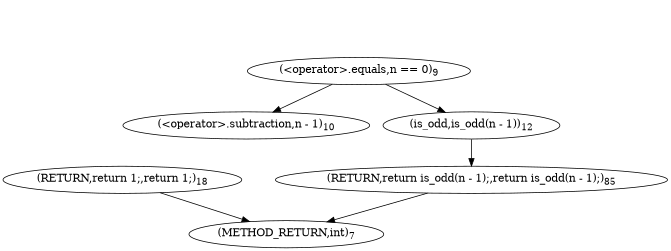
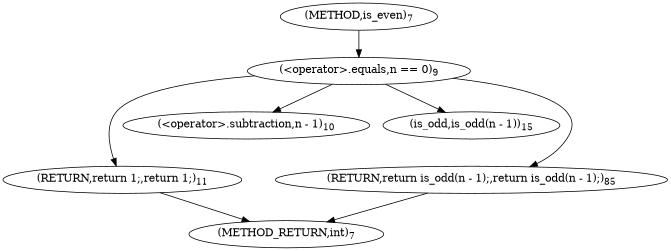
none -> (359, 17)
none -> (159, 91)
(527, 124) -> (527, 124)
(471, 149) -> (545, 98)
(202, 179) -> (202, 179)
